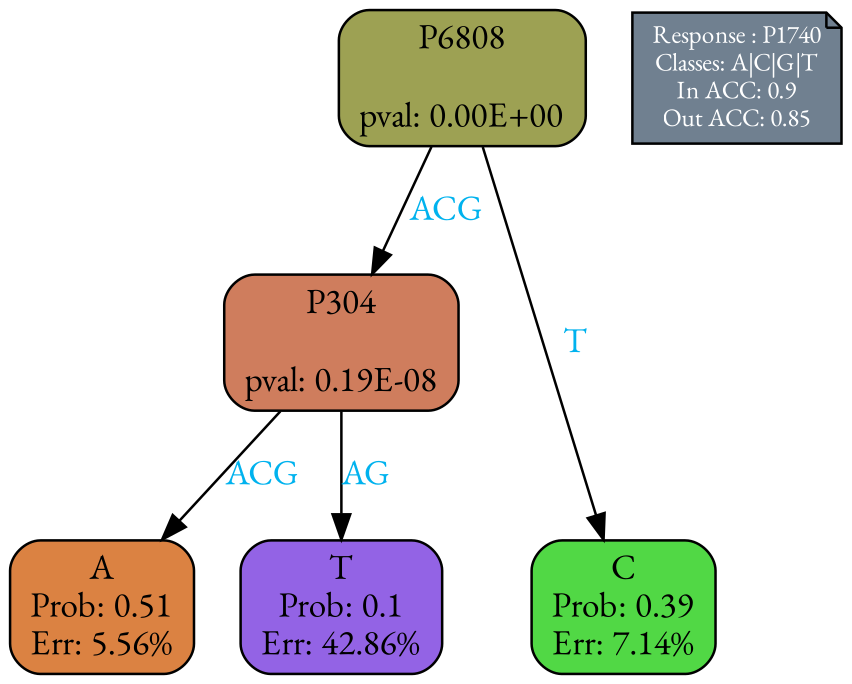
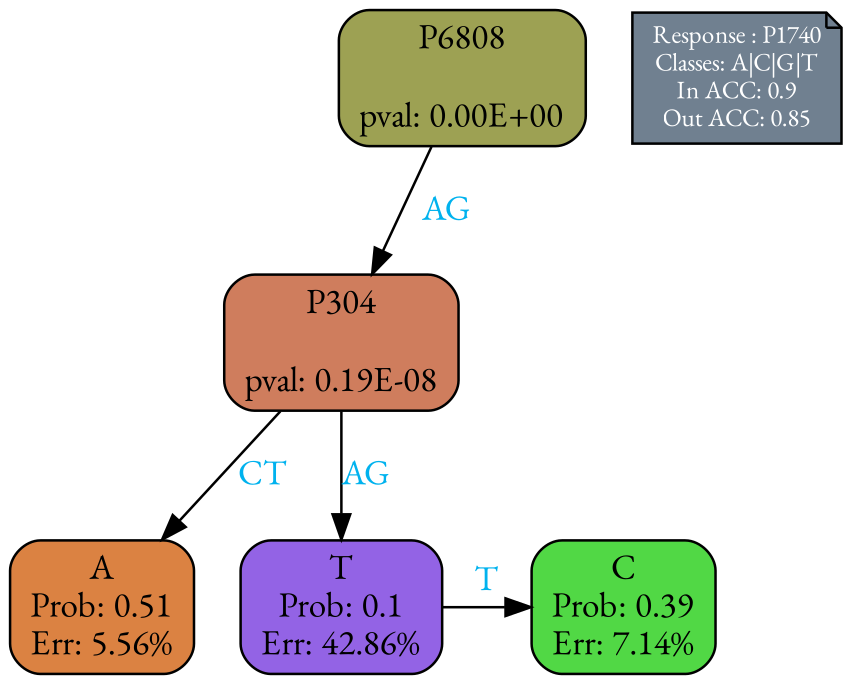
(447, 210) -> (447, 210)
(539, 331) -> (474, 607)
(263, 475) -> (263, 475)
